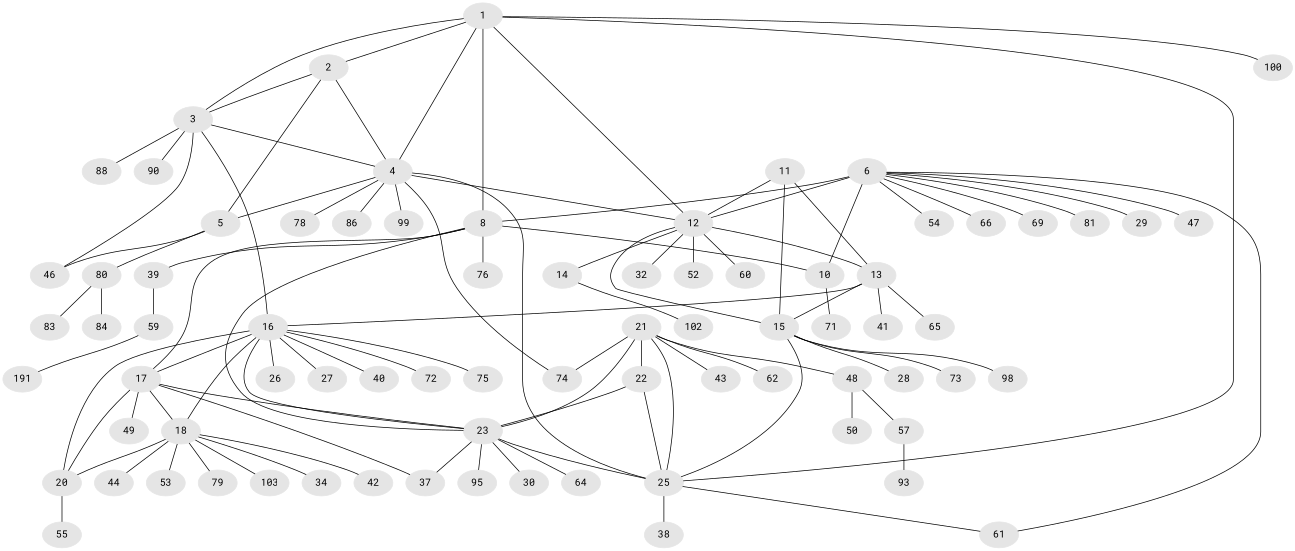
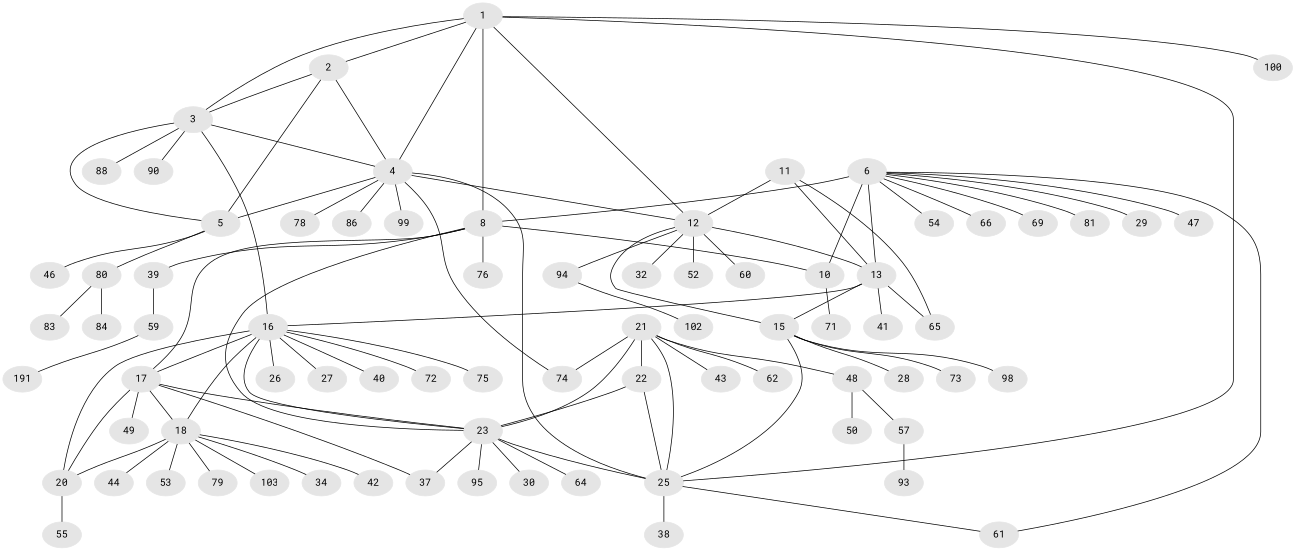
(777, 199) -> (872, 223)
(147, 214) -> (75, 183)
(782, 249) -> (878, 236)
(562, 275) -> (562, 275)
